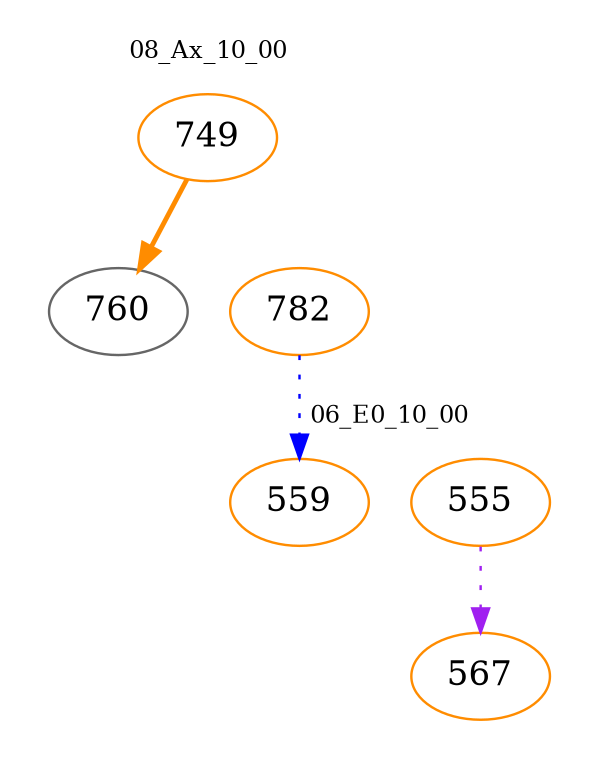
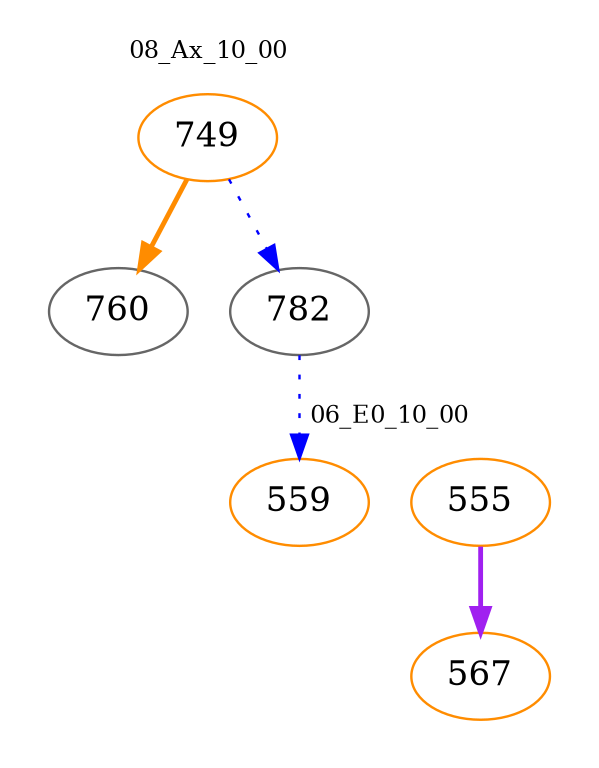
none -> (248, 214)
(299, 312) -> (299, 312)
(481, 577) -> (481, 577)
